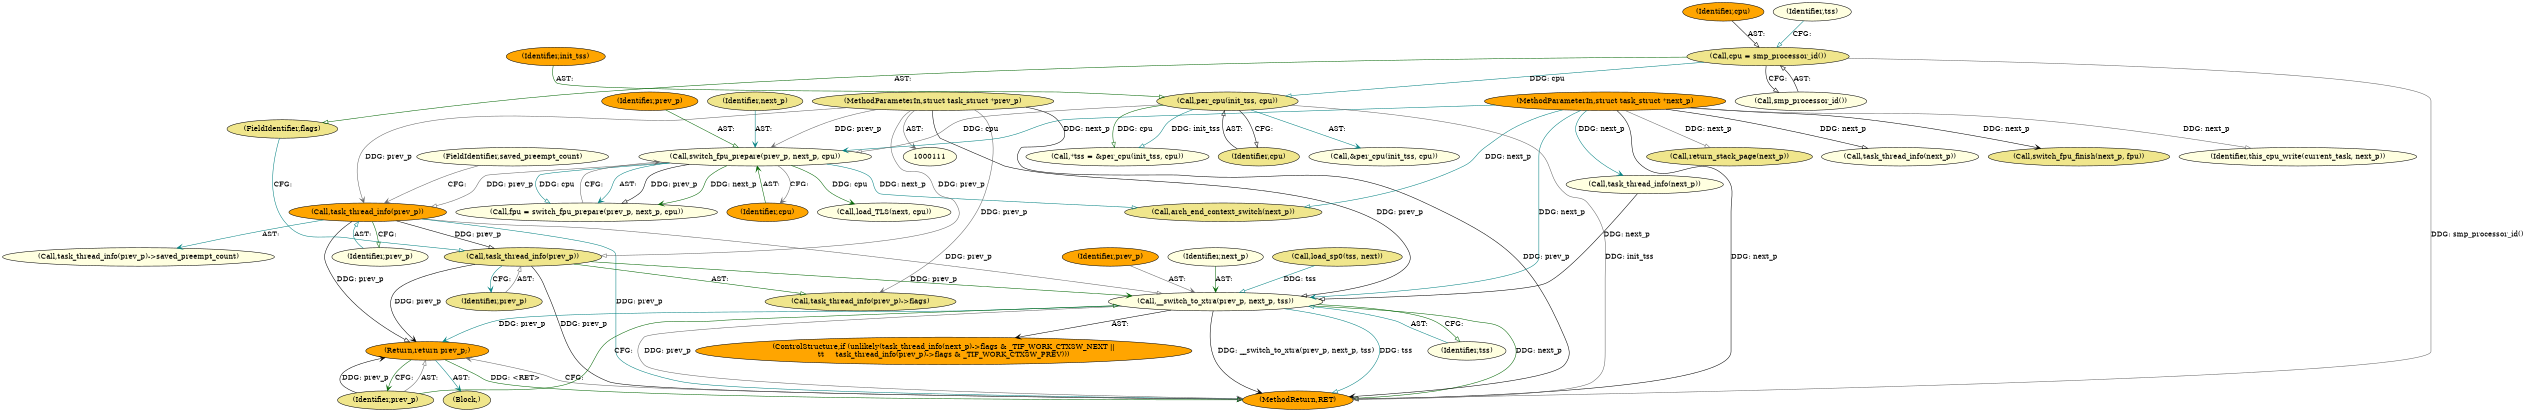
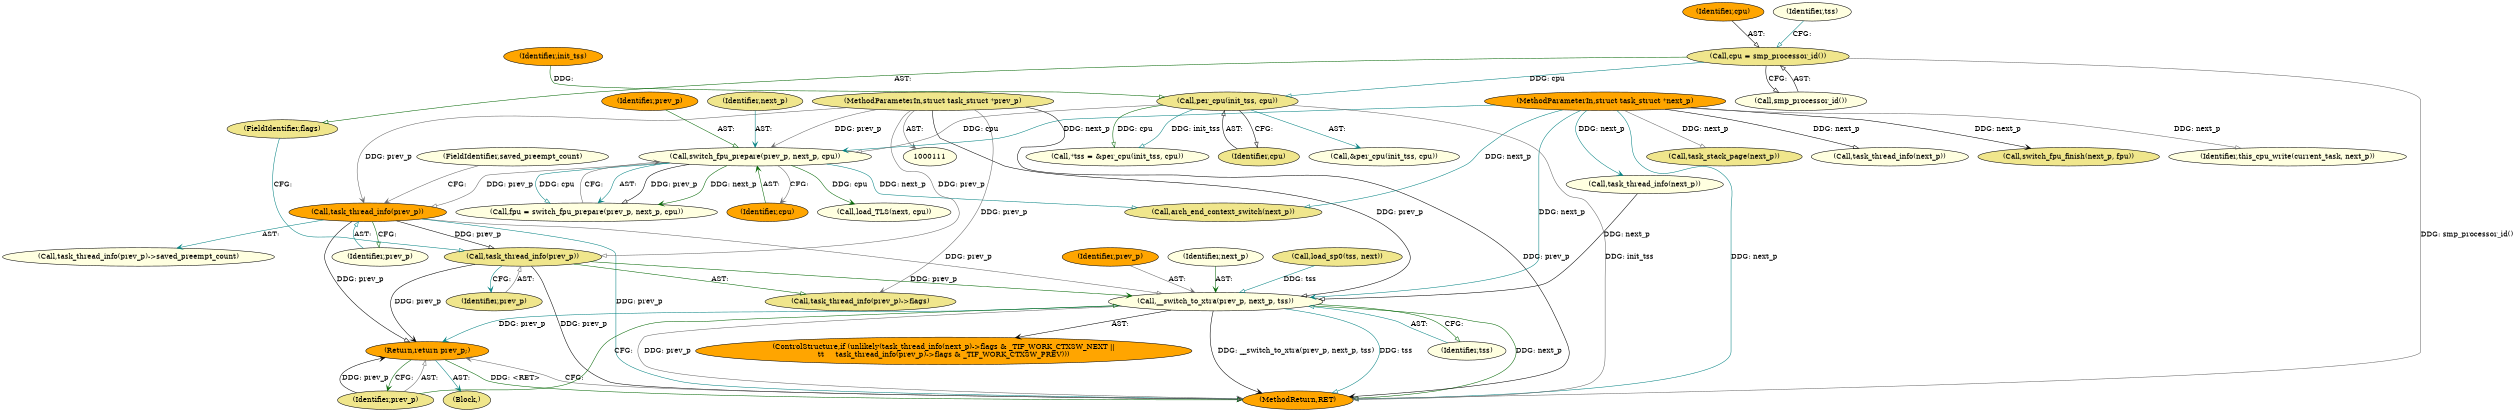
(566, 79) -> (565, 79)
(1729, 157) -> (1724, 157)
(1711, 367) -> (1711, 367)
